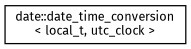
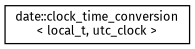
(95, 25) -> (97, 25)
